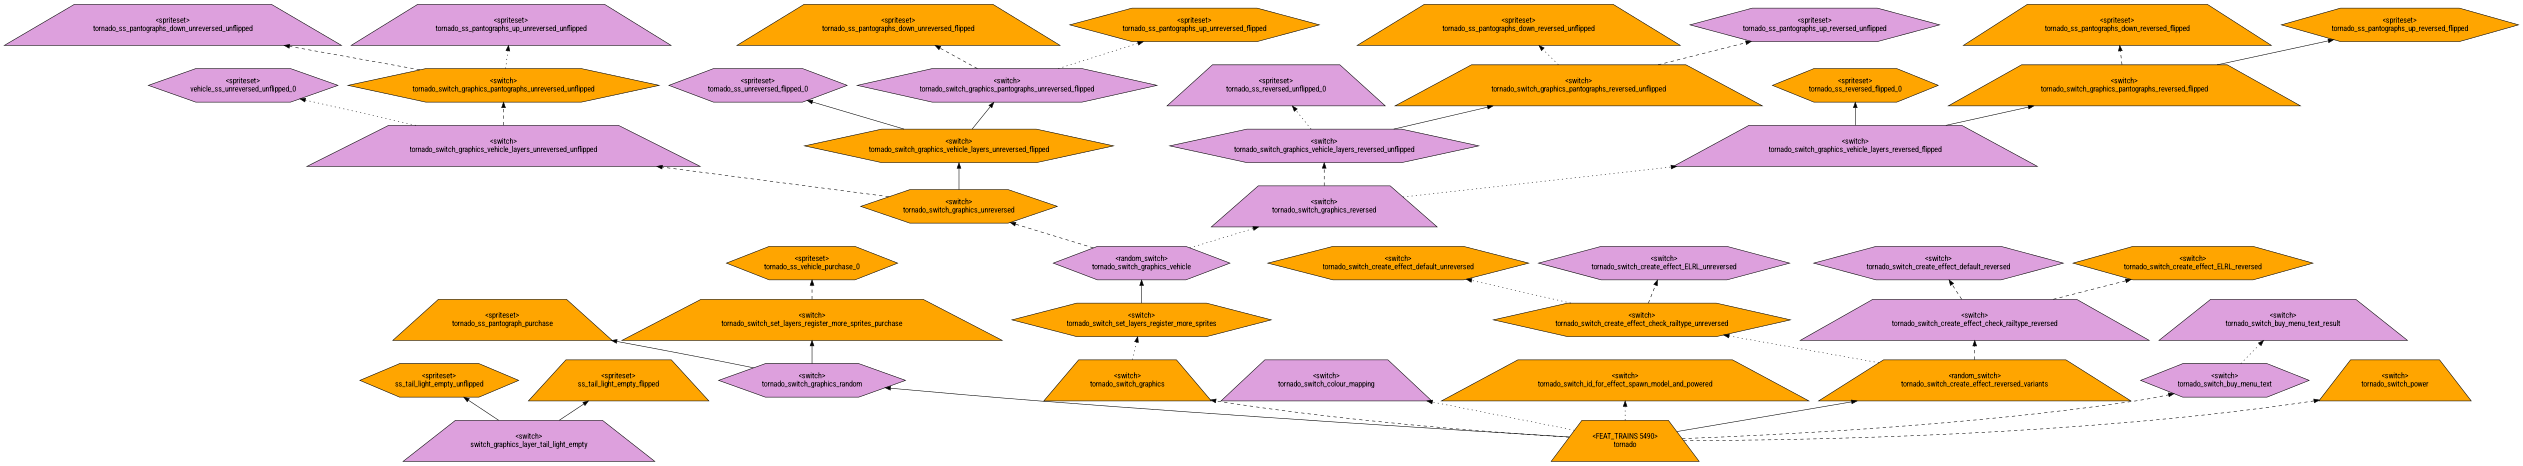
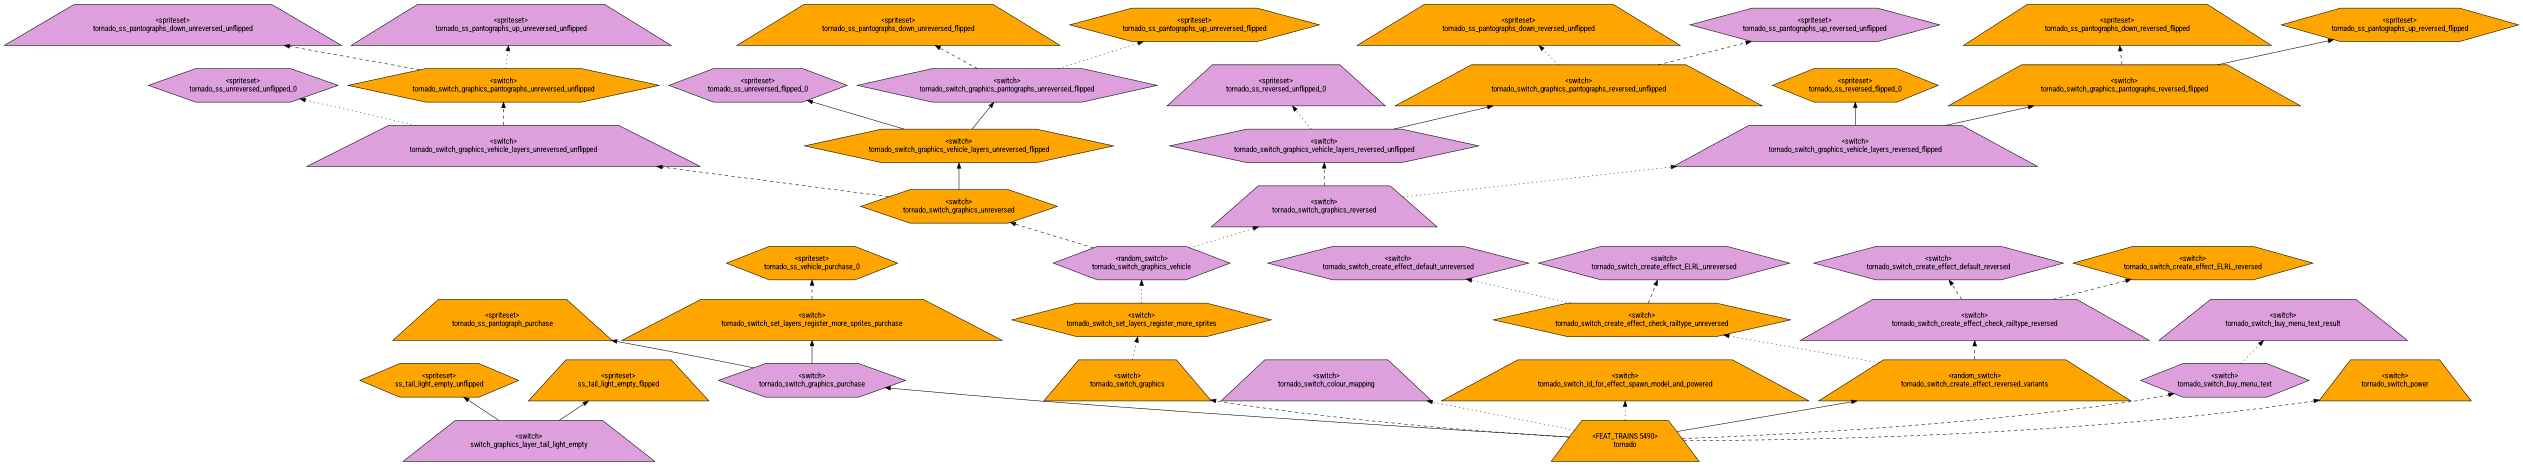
(243, 85) -> (243, 85)
(1398, 263) -> (1398, 263)
(1142, 294) -> (1142, 294)
(812, 380) -> (812, 380)
